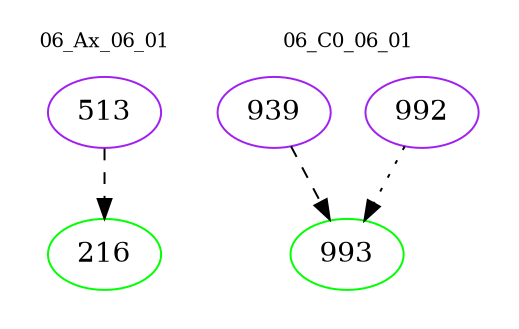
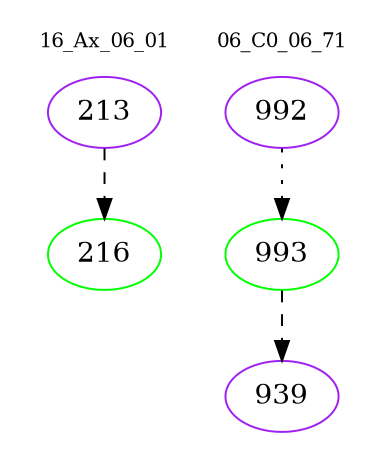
(105, 42) -> (105, 42)
(348, 42) -> (282, 42)
(105, 112) -> (105, 112)
(306, 174) -> (282, 316)
